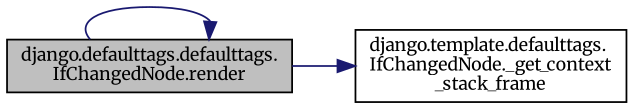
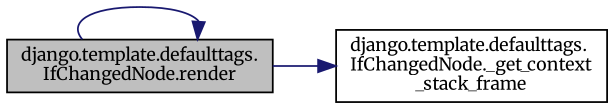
(150, 66) -> (140, 66)
